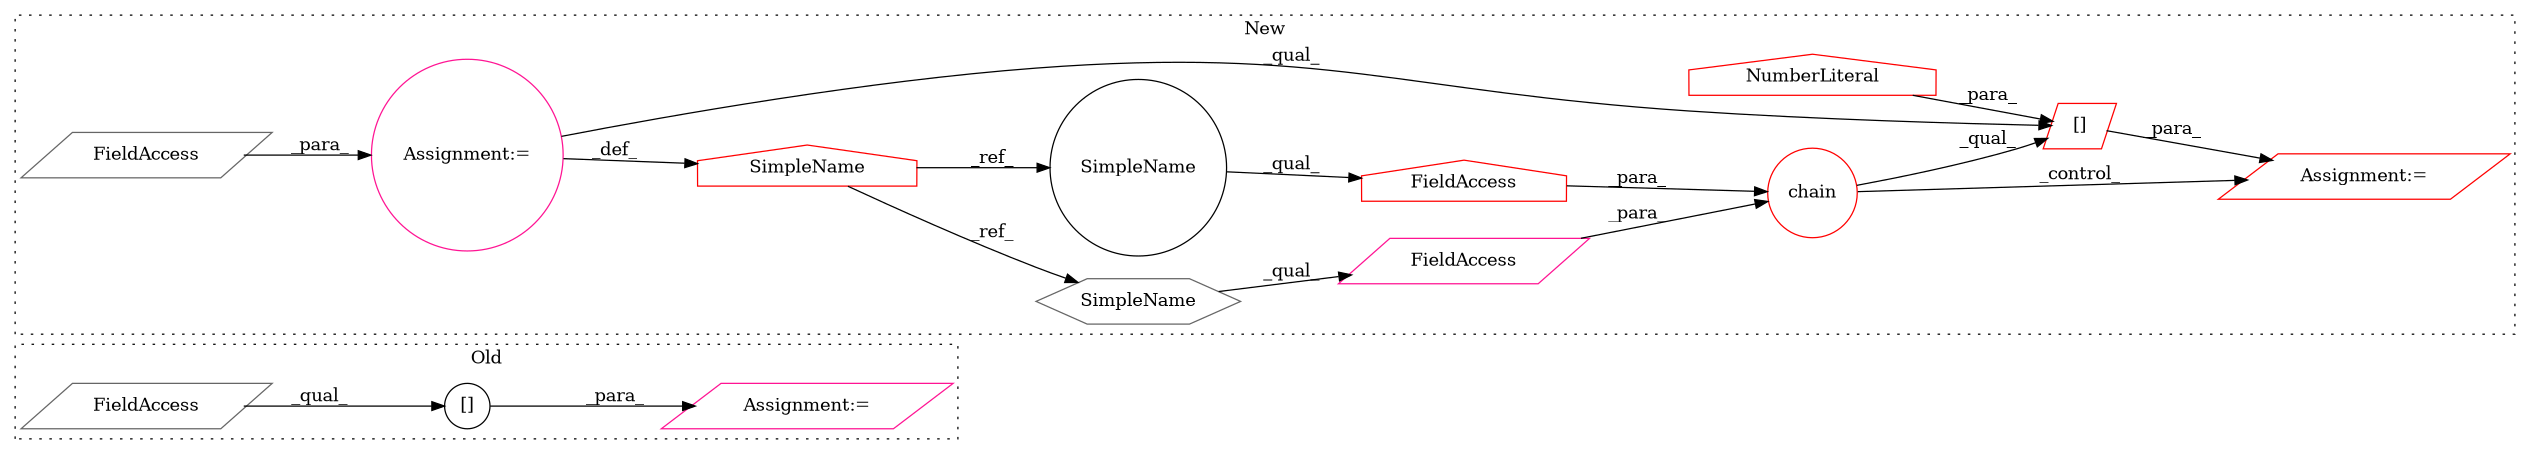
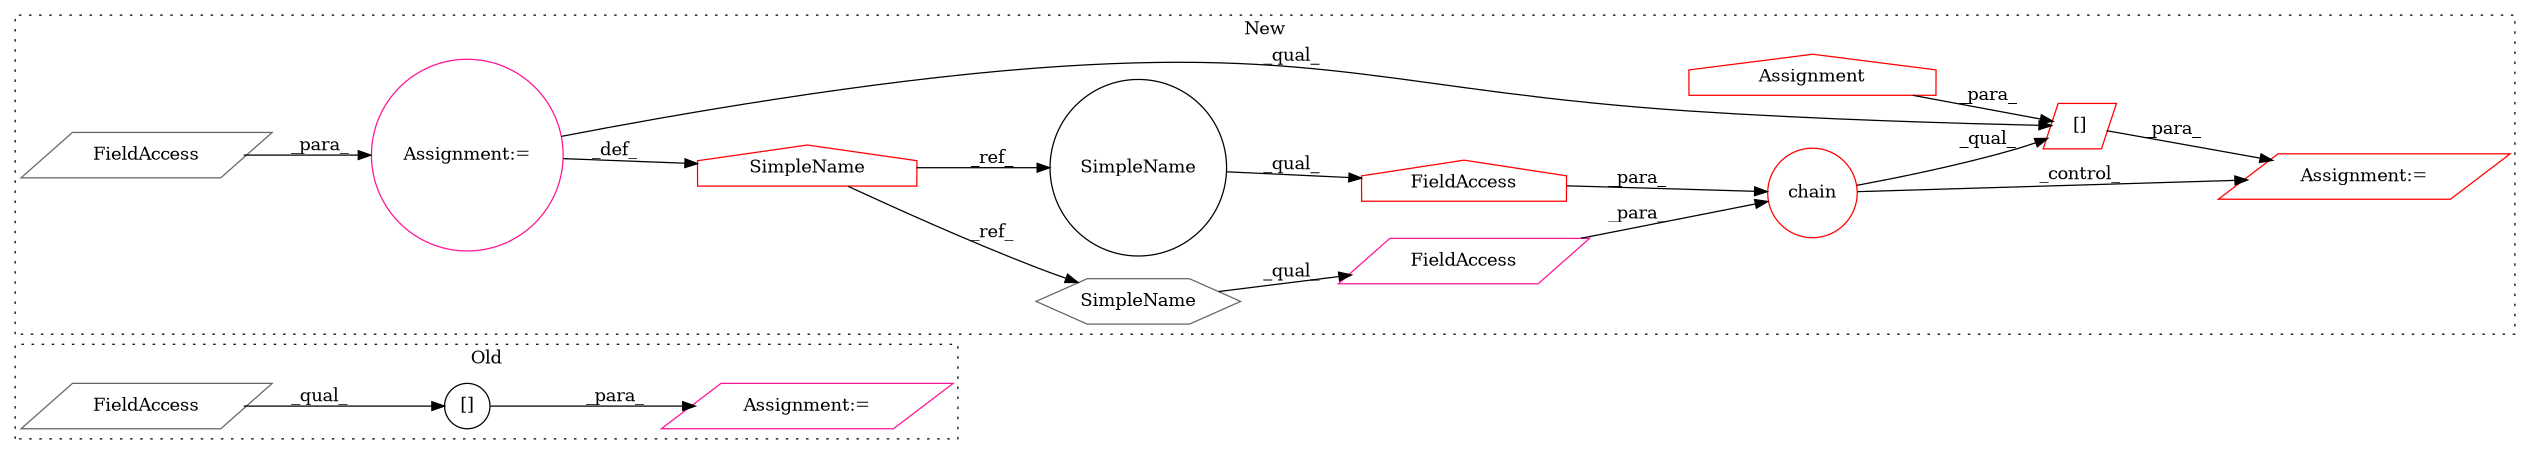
(1812, 77) -> (1812, 77)
